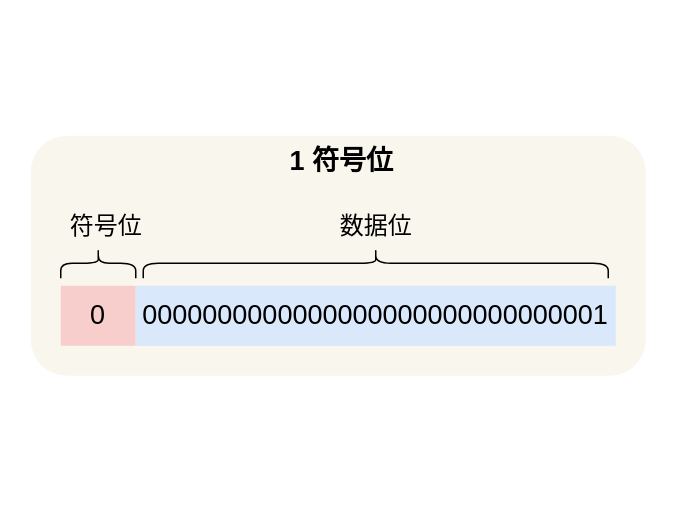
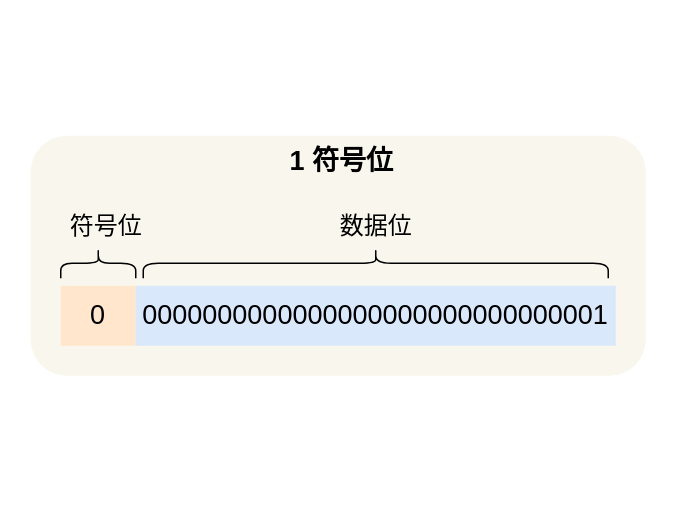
(98, 316) -> (98, 316)
